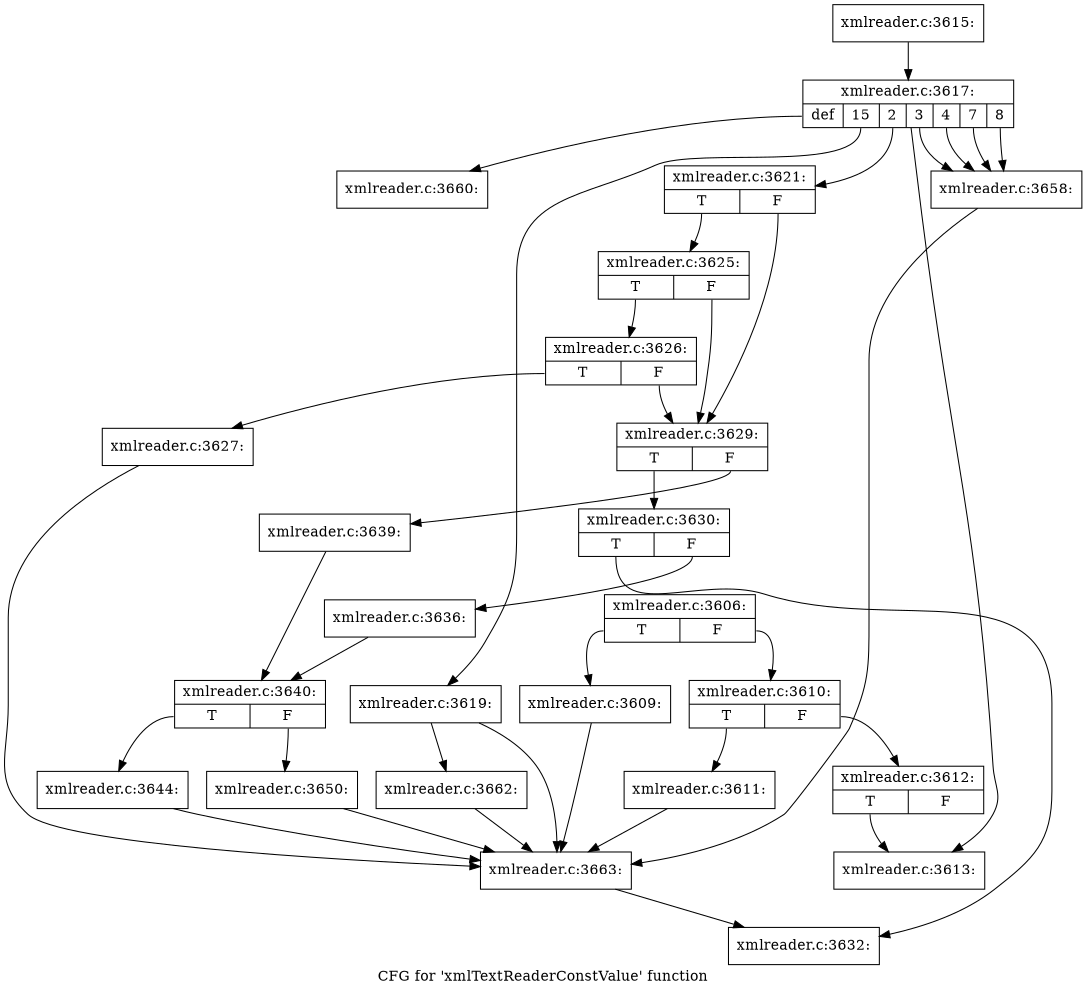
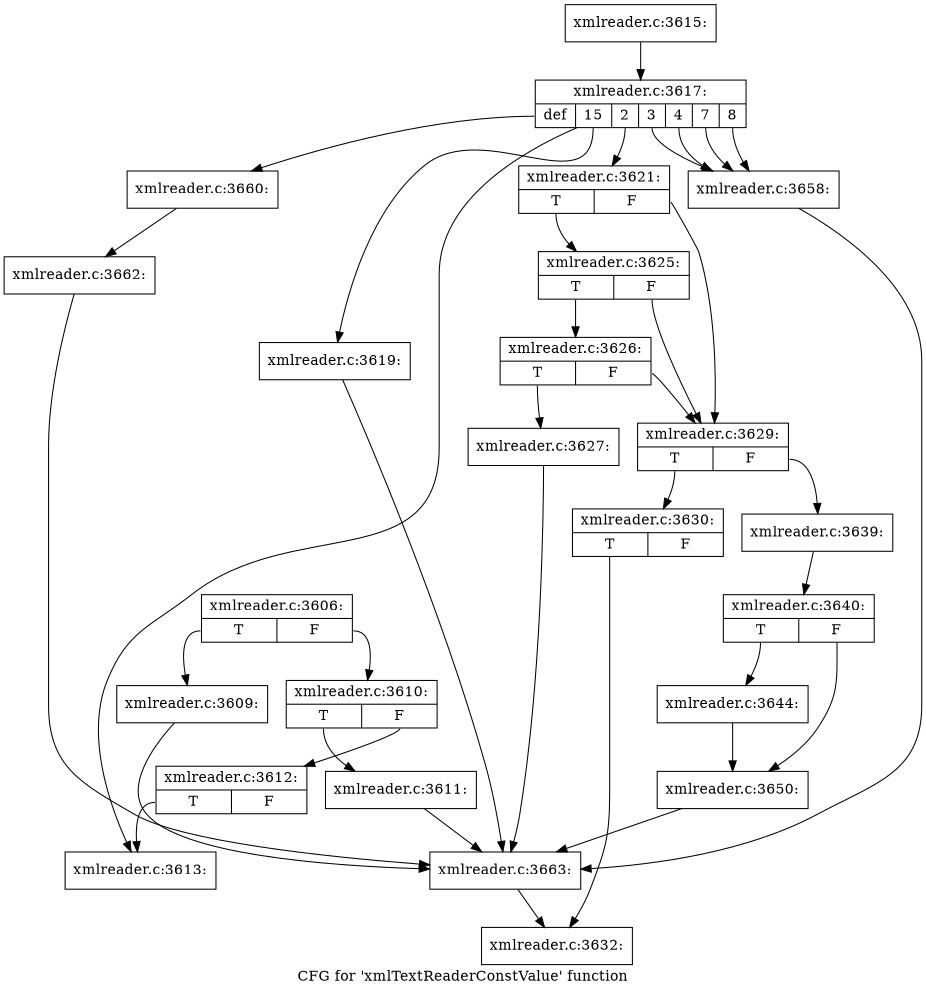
(400, 618) -> none
(437, 742) -> (145, 230)
(321, 837) -> (733, 742)
